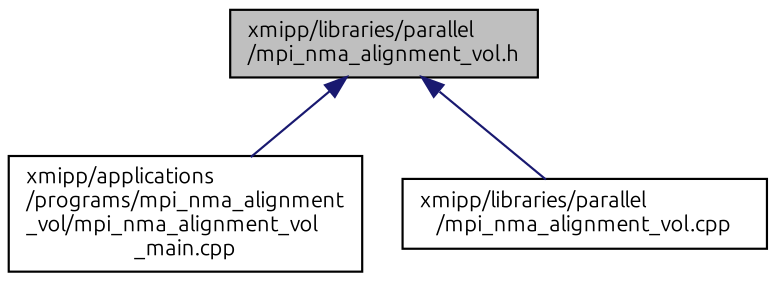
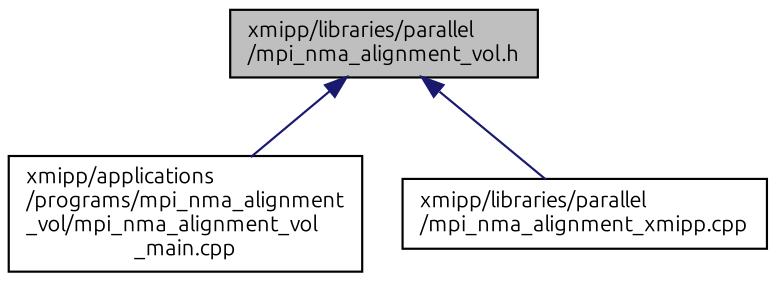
(585, 214) -> (585, 214)
